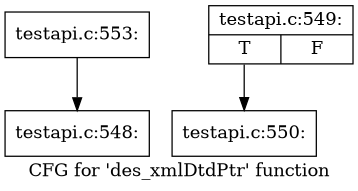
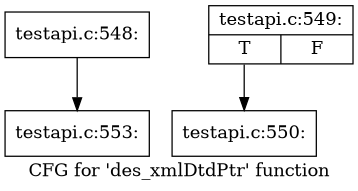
(77, 78) -> (77, 78)
